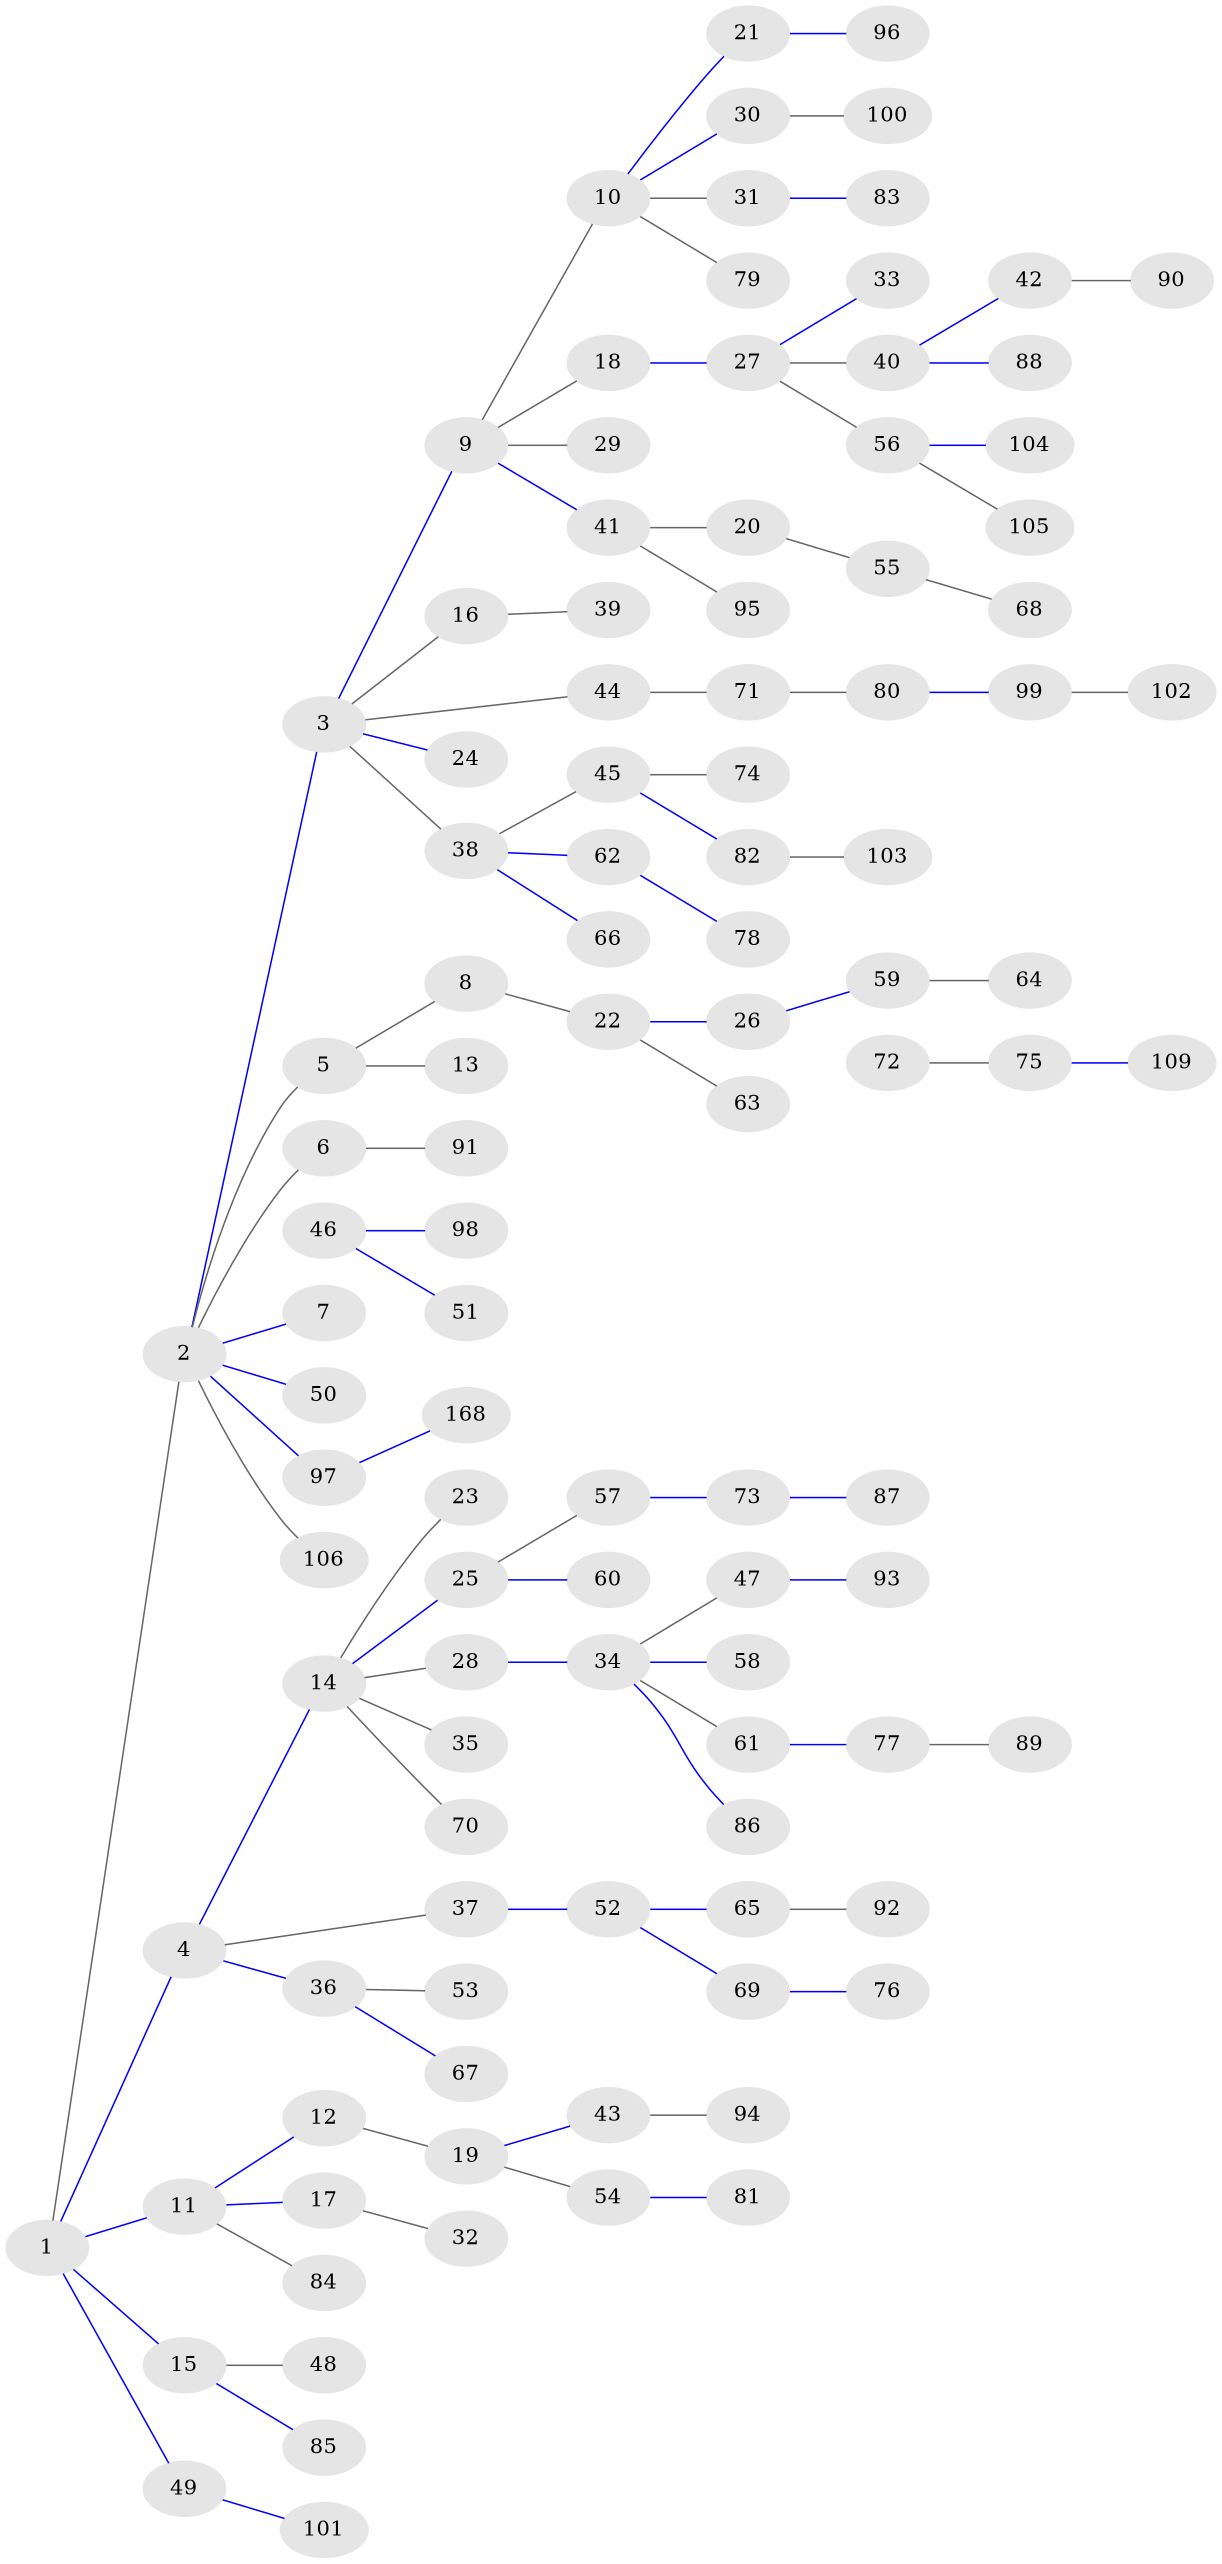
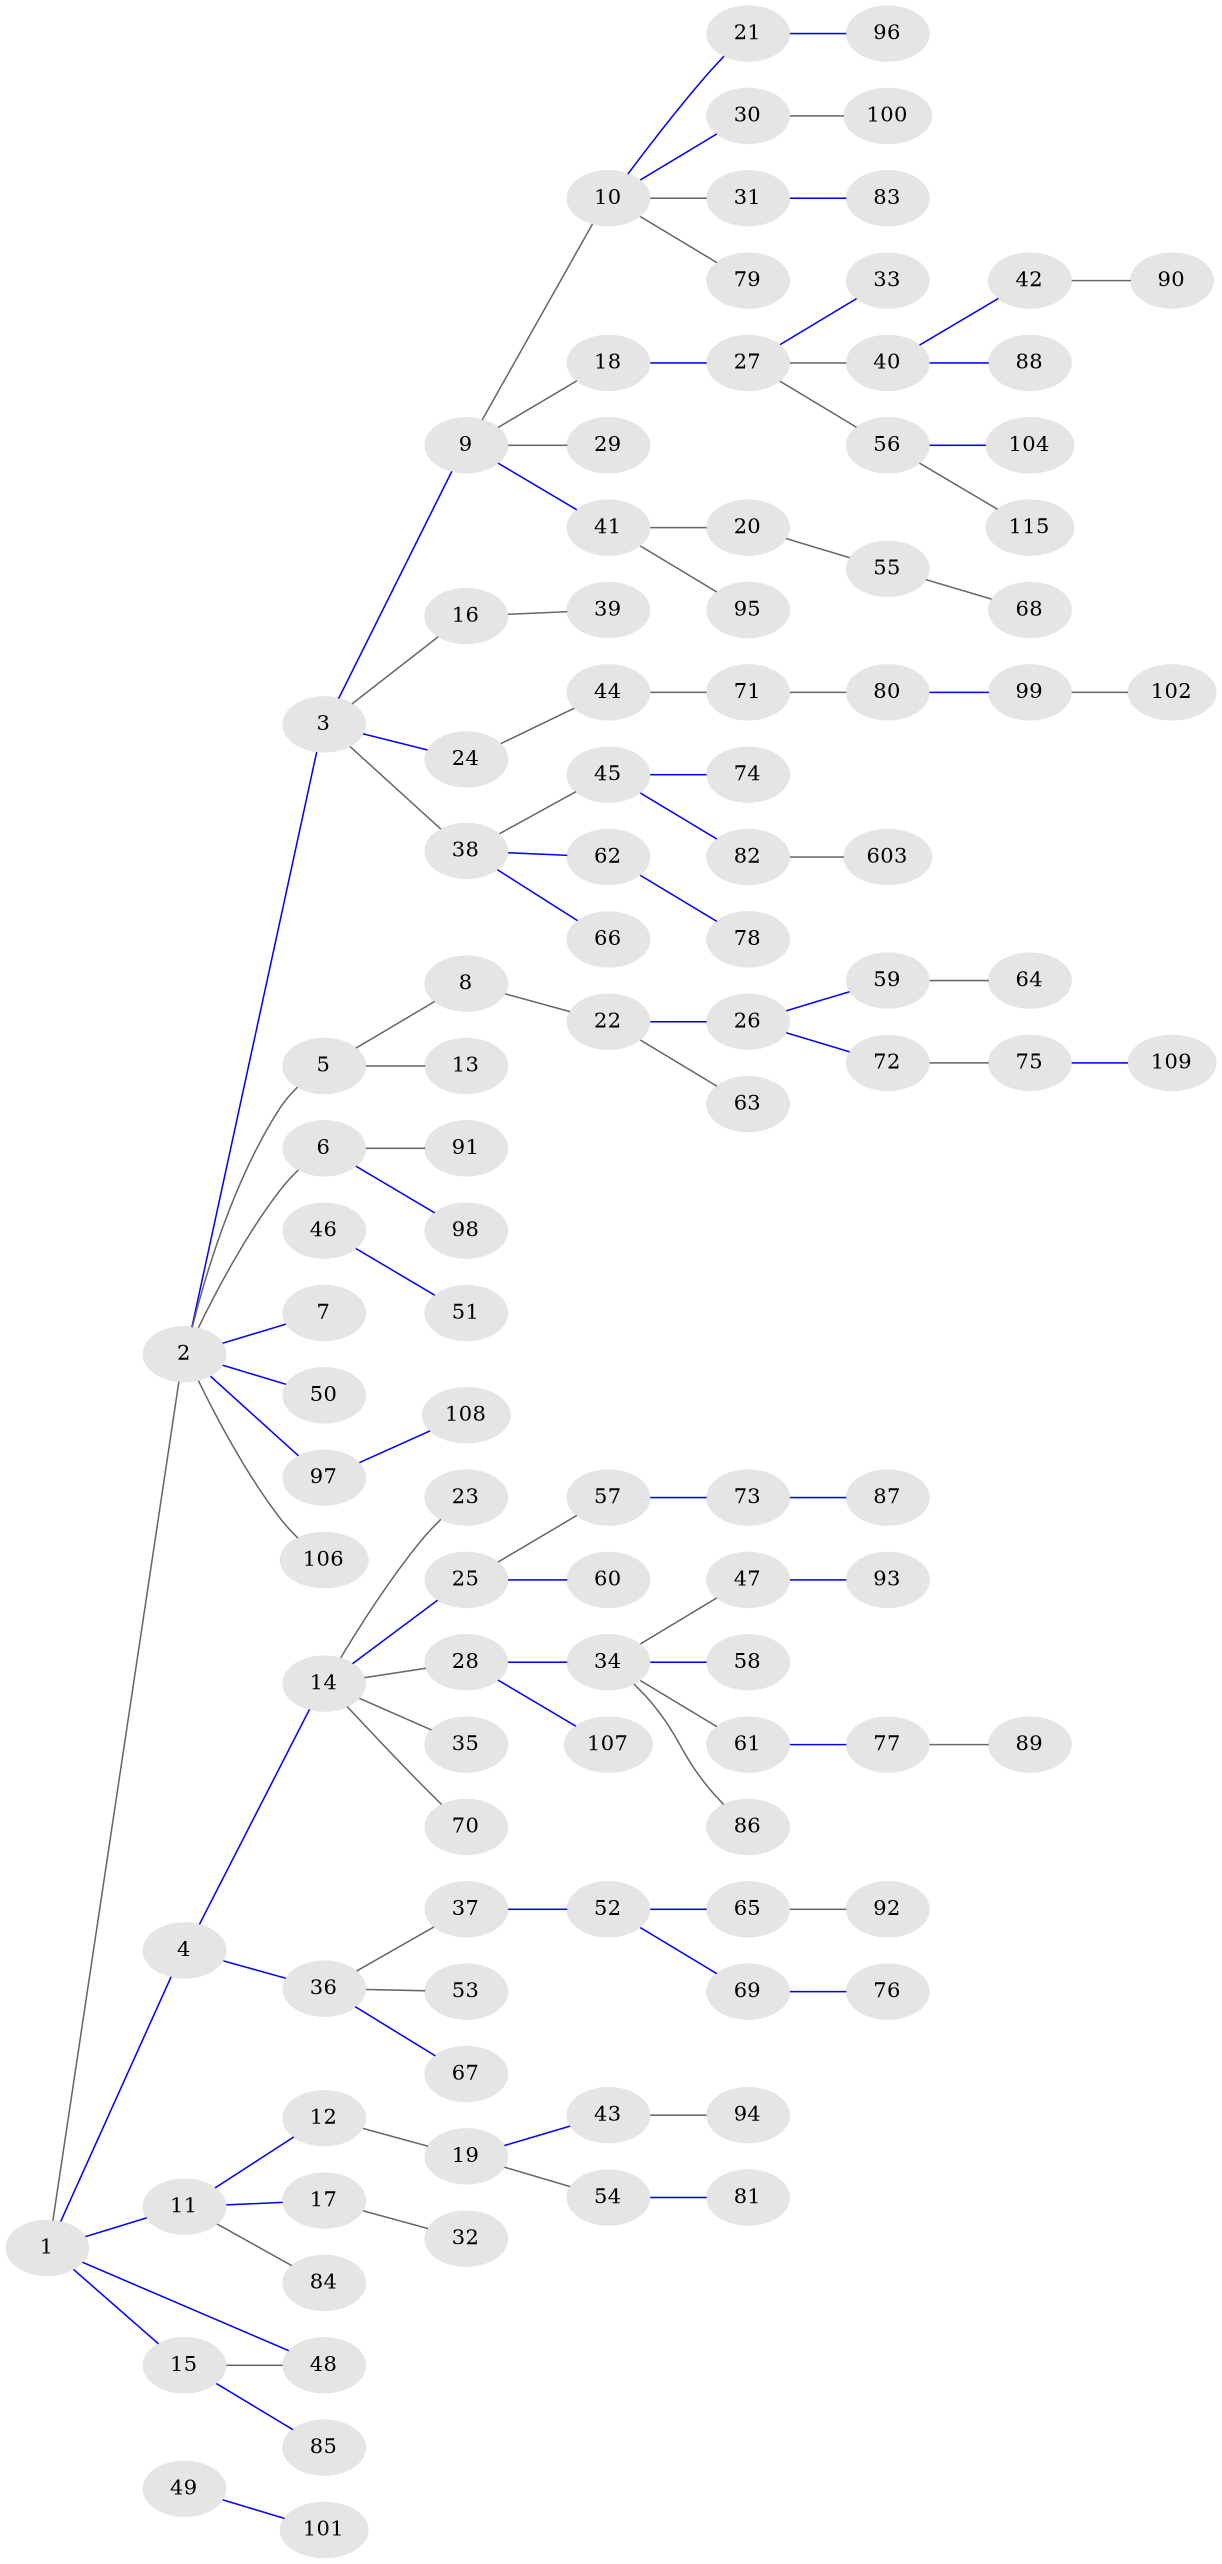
(1030, 528) -> (1030, 528)
(466, 708) -> (538, 726)
(678, 775) -> (678, 775)
(888, 857) -> (888, 857)
none -> (818, 1042)
(396, 1231) -> (395, 1190)
(466, 1415) -> (466, 1415)
(679, 1744) -> (679, 1744)
none -> (608, 1745)
(325, 1930) -> (395, 1949)
(116, 2368) -> (186, 2307)
